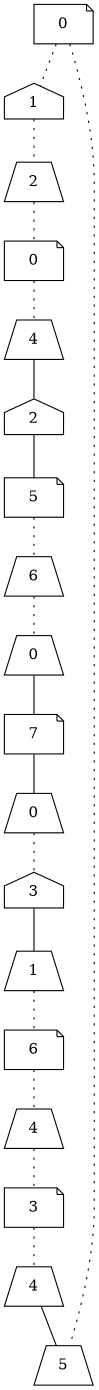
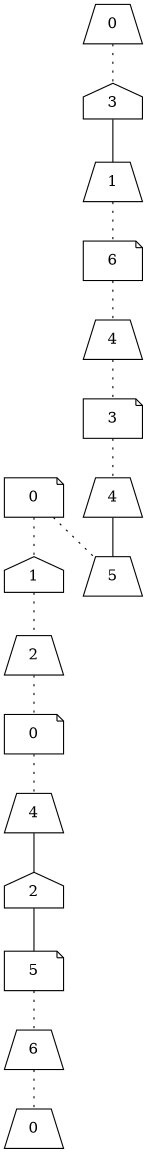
(34, 734) -> none
